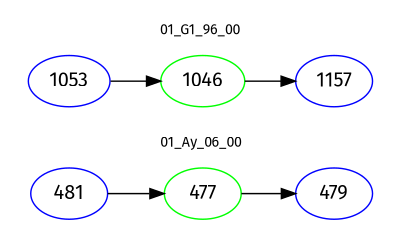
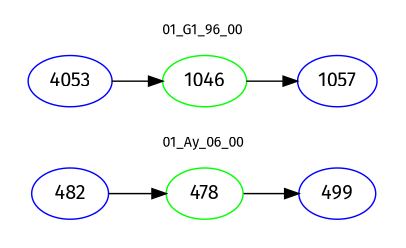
(69, 81) -> (70, 81)
(334, 81) -> (337, 81)
(69, 194) -> (70, 194)
(203, 194) -> (205, 194)
(334, 194) -> (337, 194)
